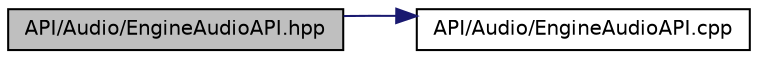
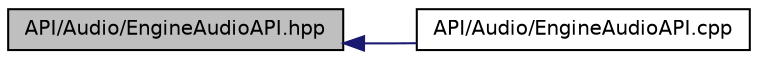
(370, 16) -> (390, 43)
